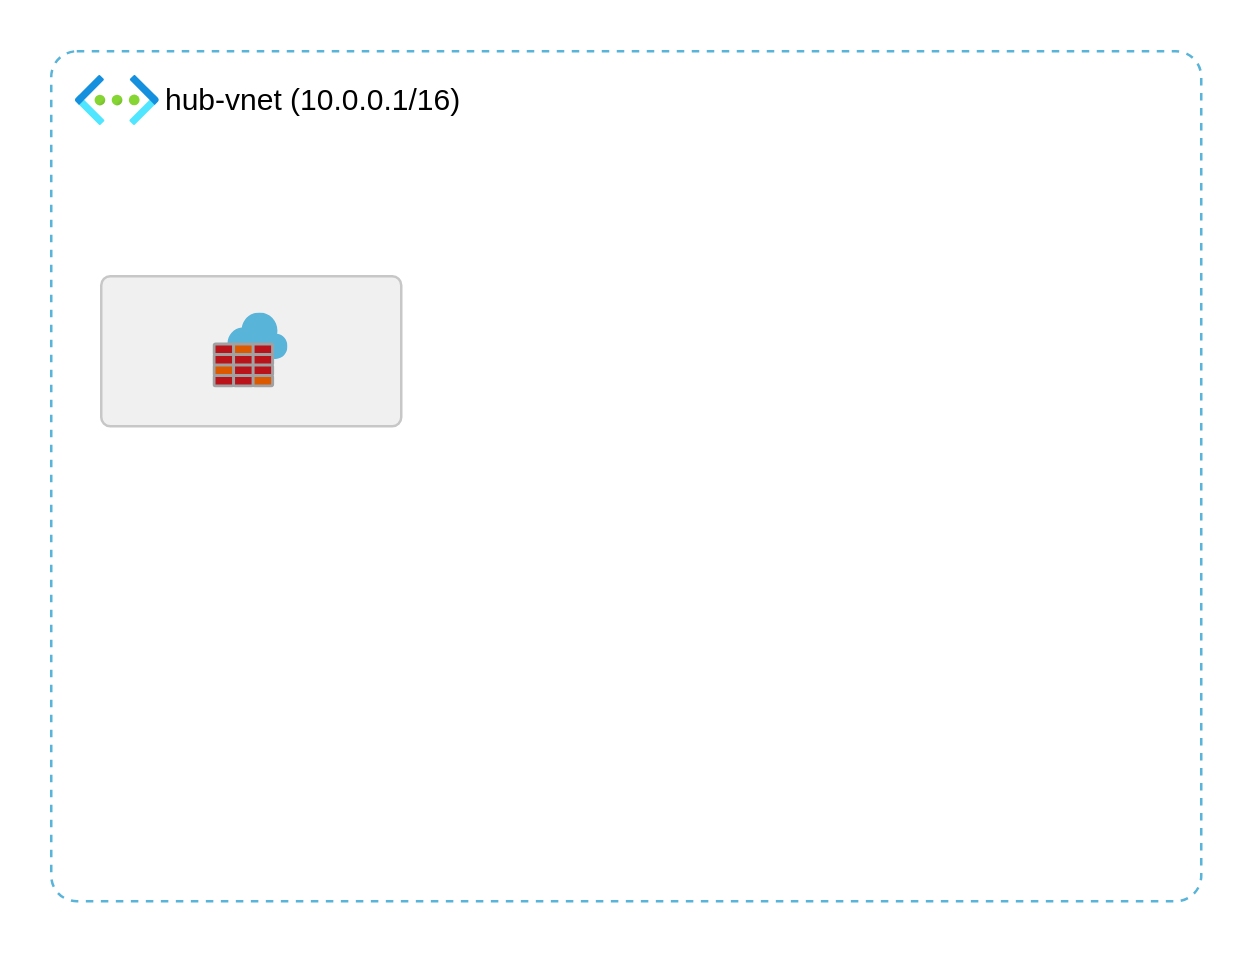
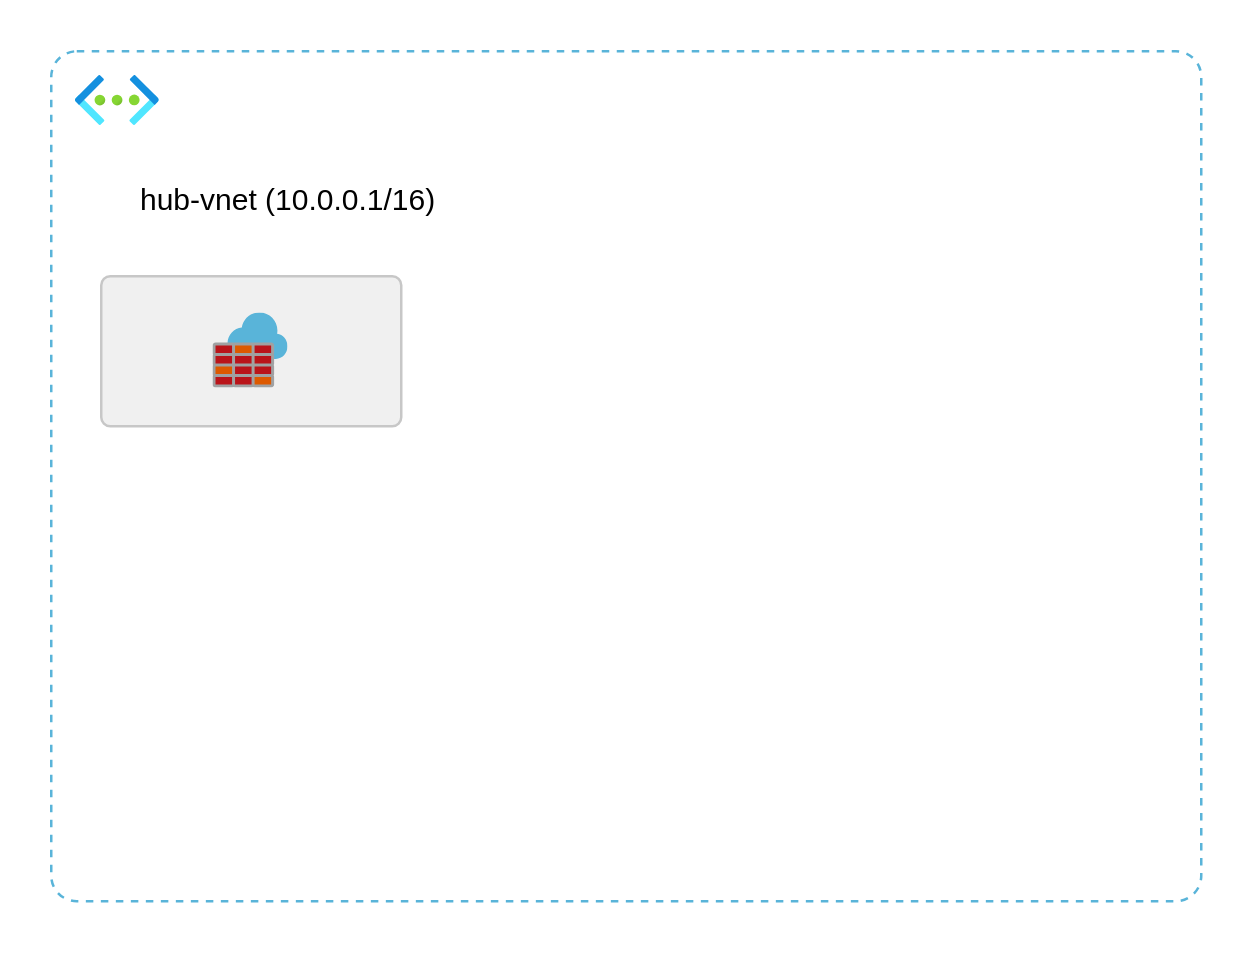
(473, 101) -> (448, 201)
